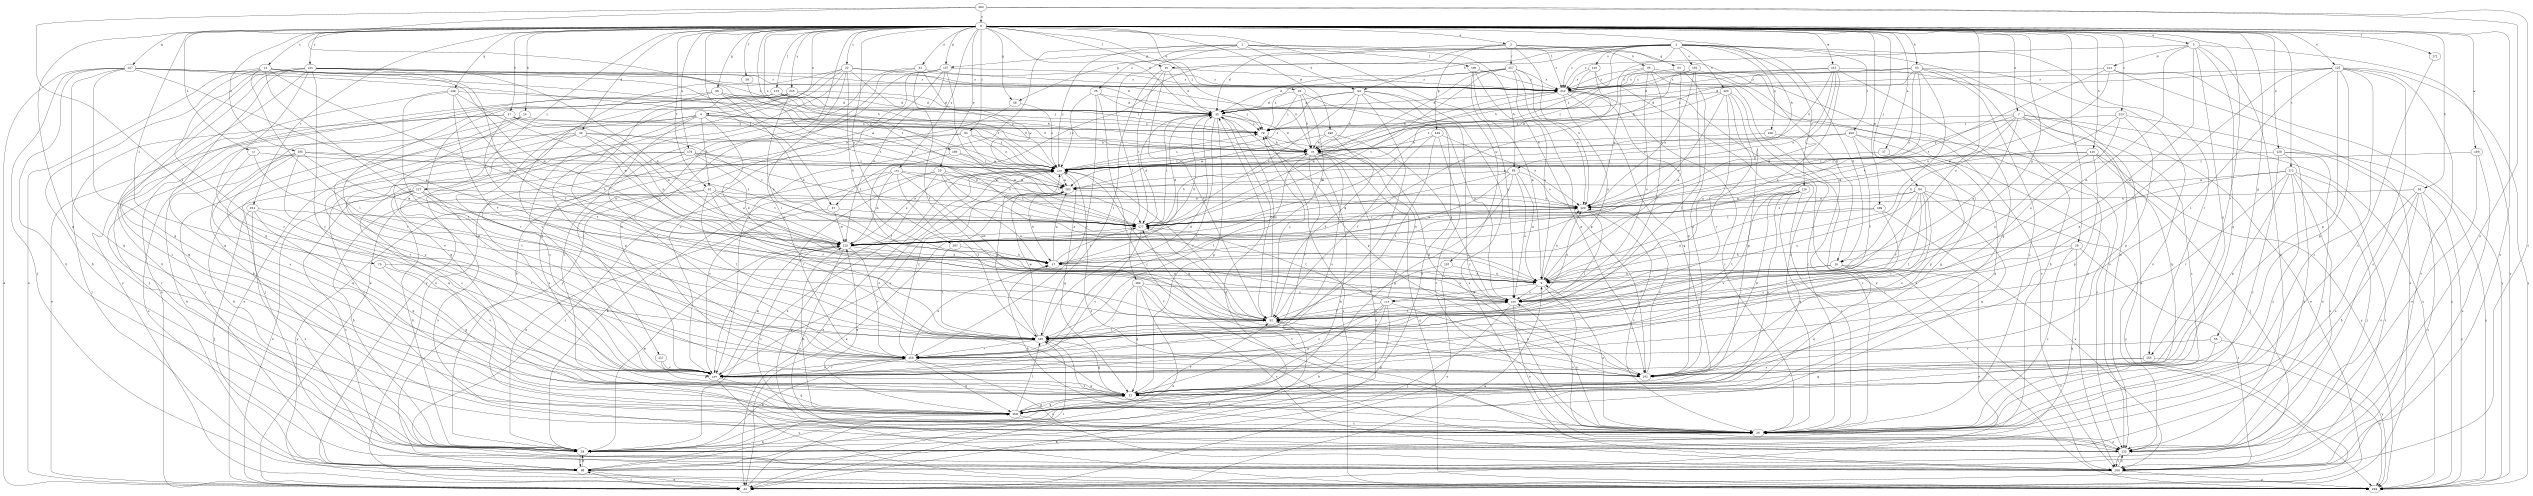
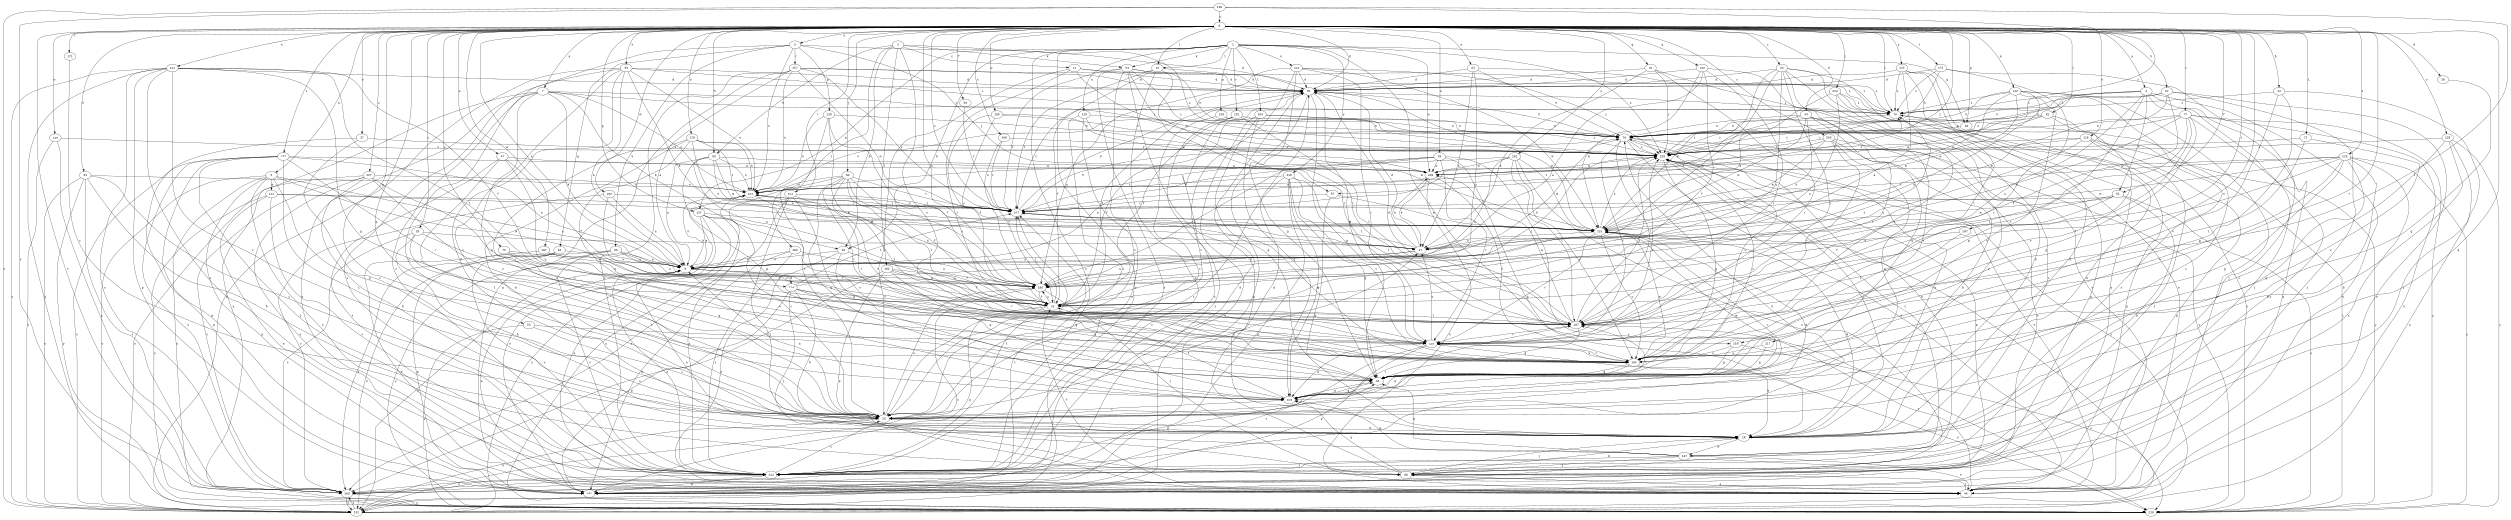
none -> (2443, 80)
(1615, 133) -> (649, 260)
(1145, 199) -> none
(177, 343) -> (1715, 446)
(787, 425) -> (528, 339)
